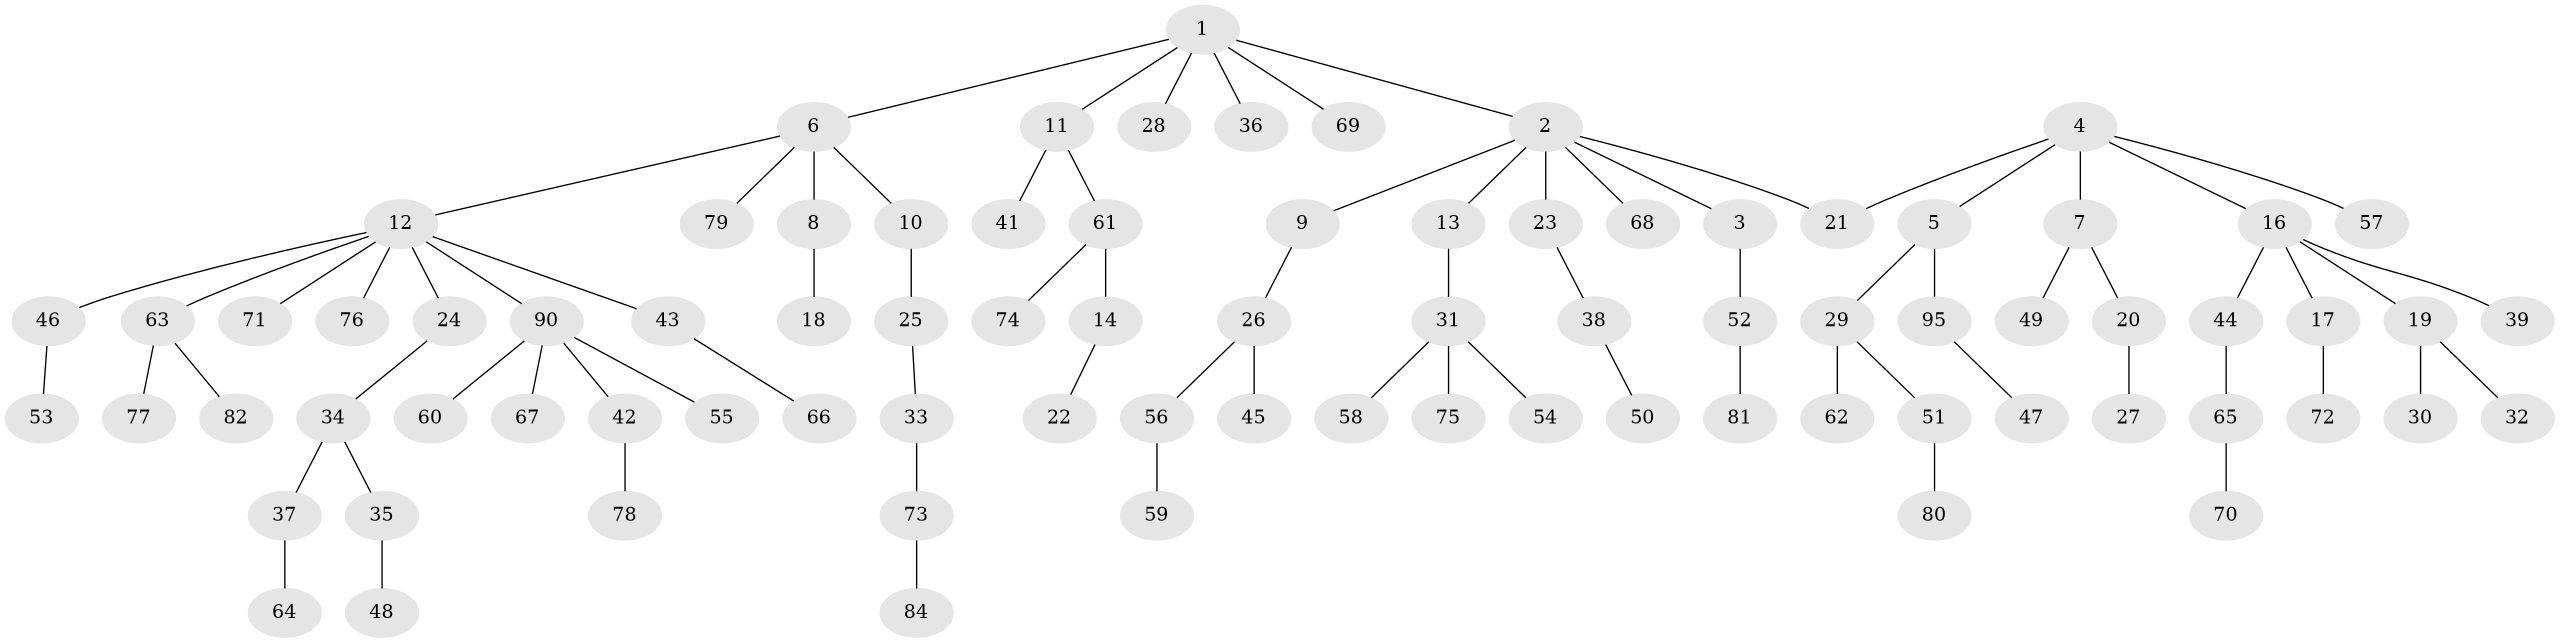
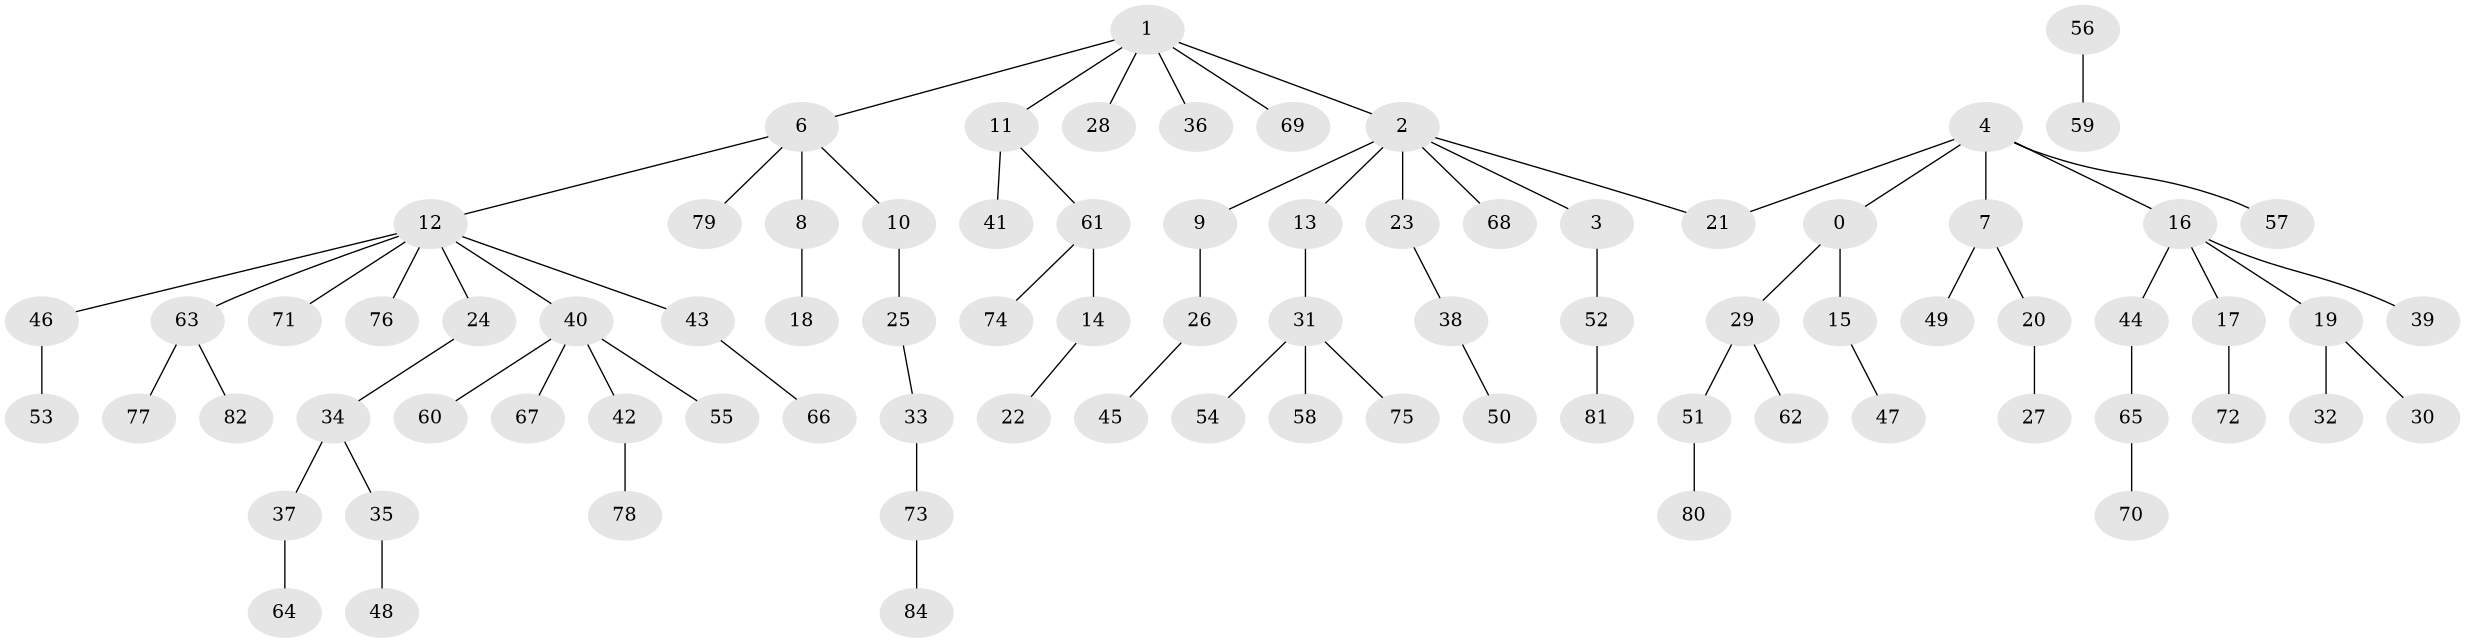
(1935, 224) -> (1840, 224)
(547, 321) -> (576, 321)
(1935, 321) -> (1840, 321)
(1206, 370) -> none
